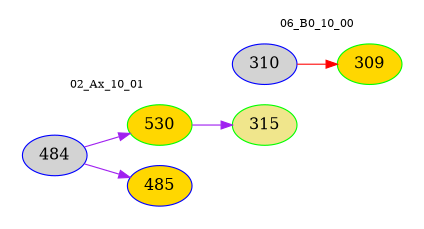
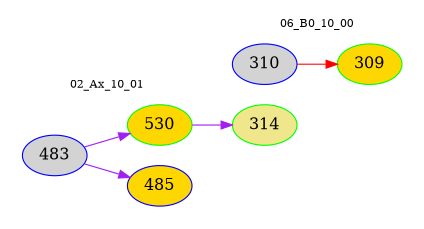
(265, 125) -> (265, 125)
(55, 155) -> (55, 155)
